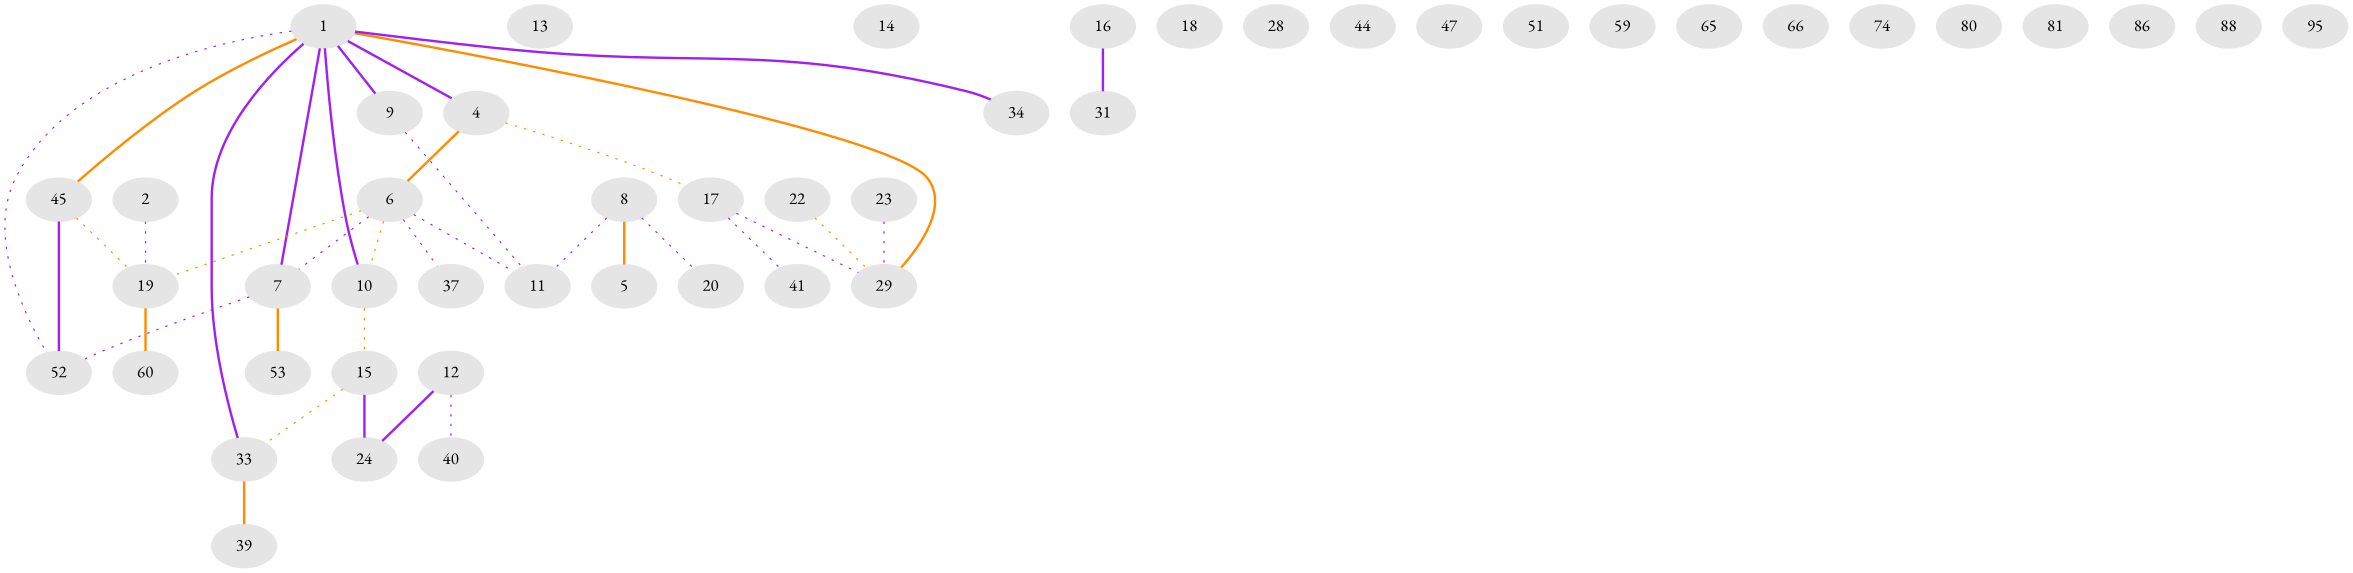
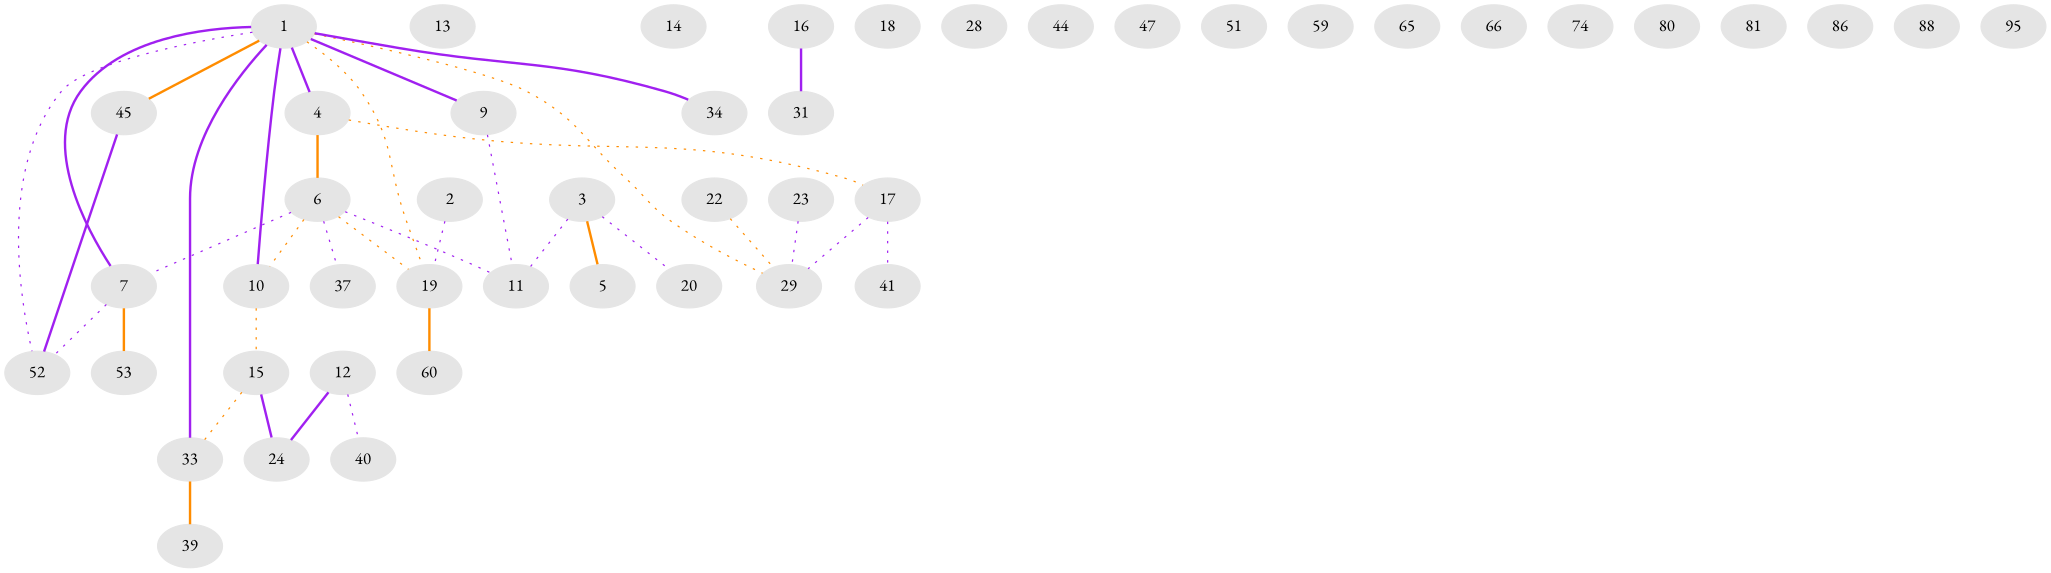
(695, 101) -> (560, 113)
(624, 200) -> (582, 200)
(102, 243) -> (386, 141)
